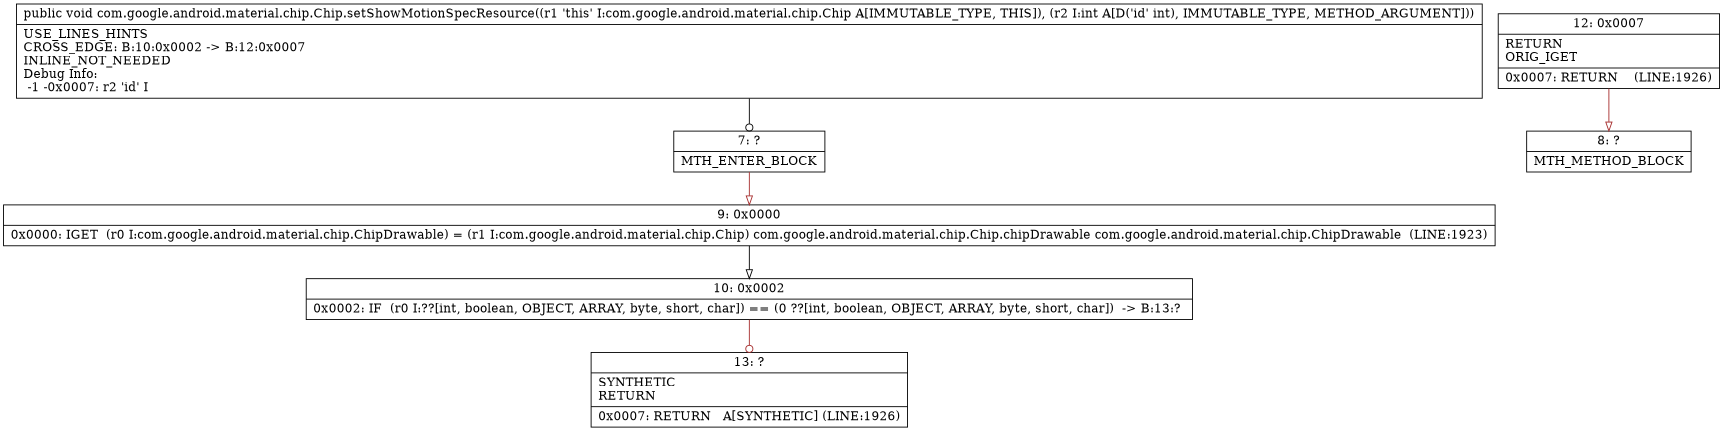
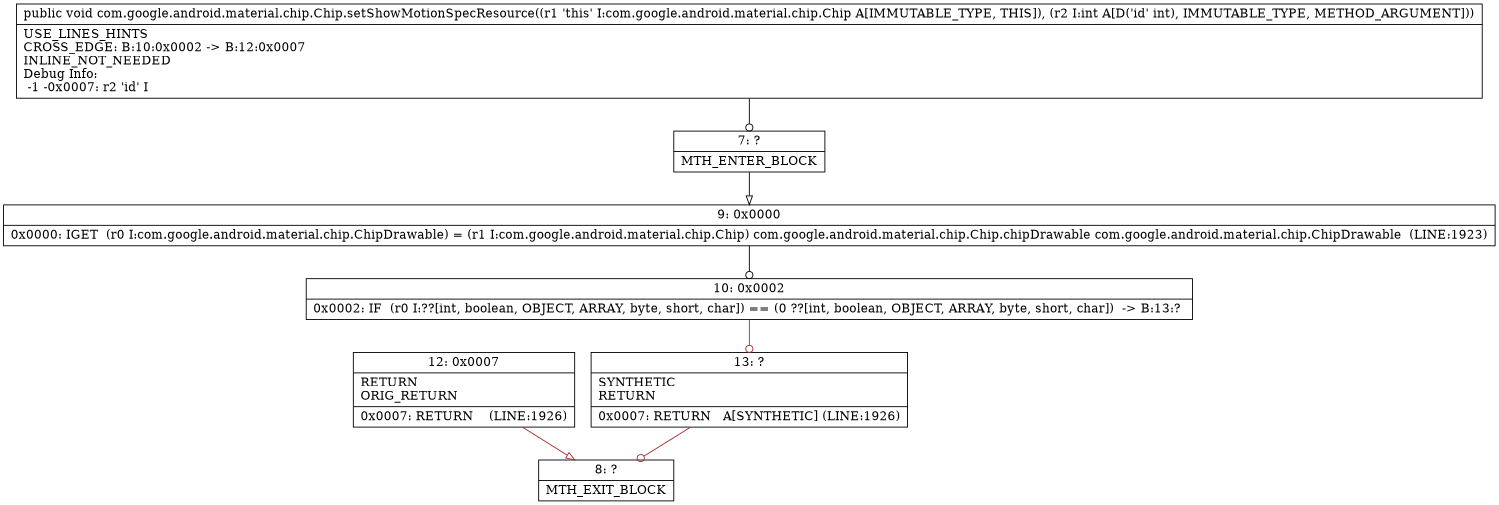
(1542, 57) -> (409, 396)
(1609, 161) -> (606, 490)
(749, 184) -> (749, 184)
(749, 258) -> (749, 259)
none -> (667, 442)
